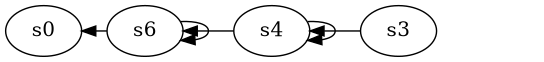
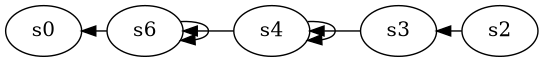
none -> (500, 31)
